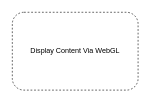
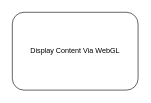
(75, 51) -> (75, 51)
